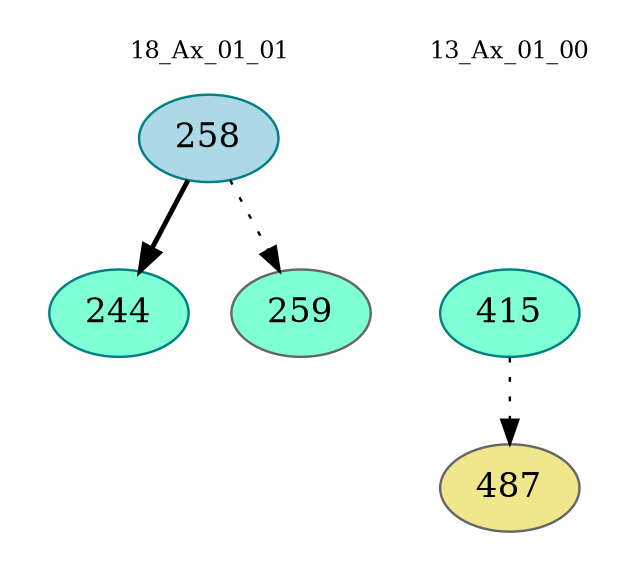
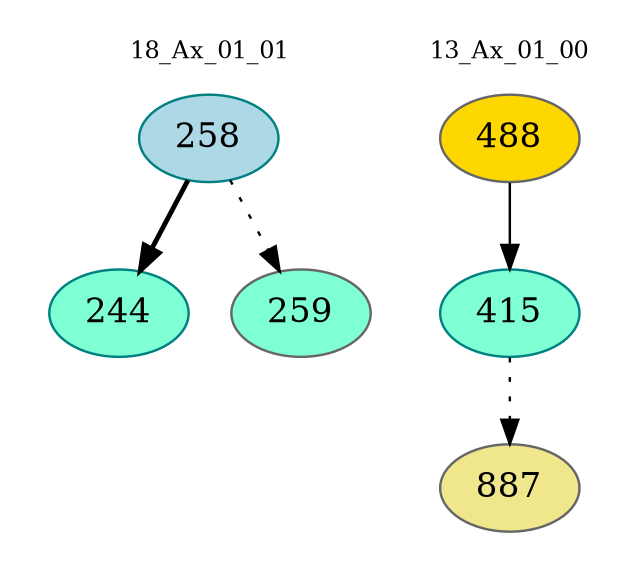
none -> (510, 138)
(510, 488) -> (510, 488)
